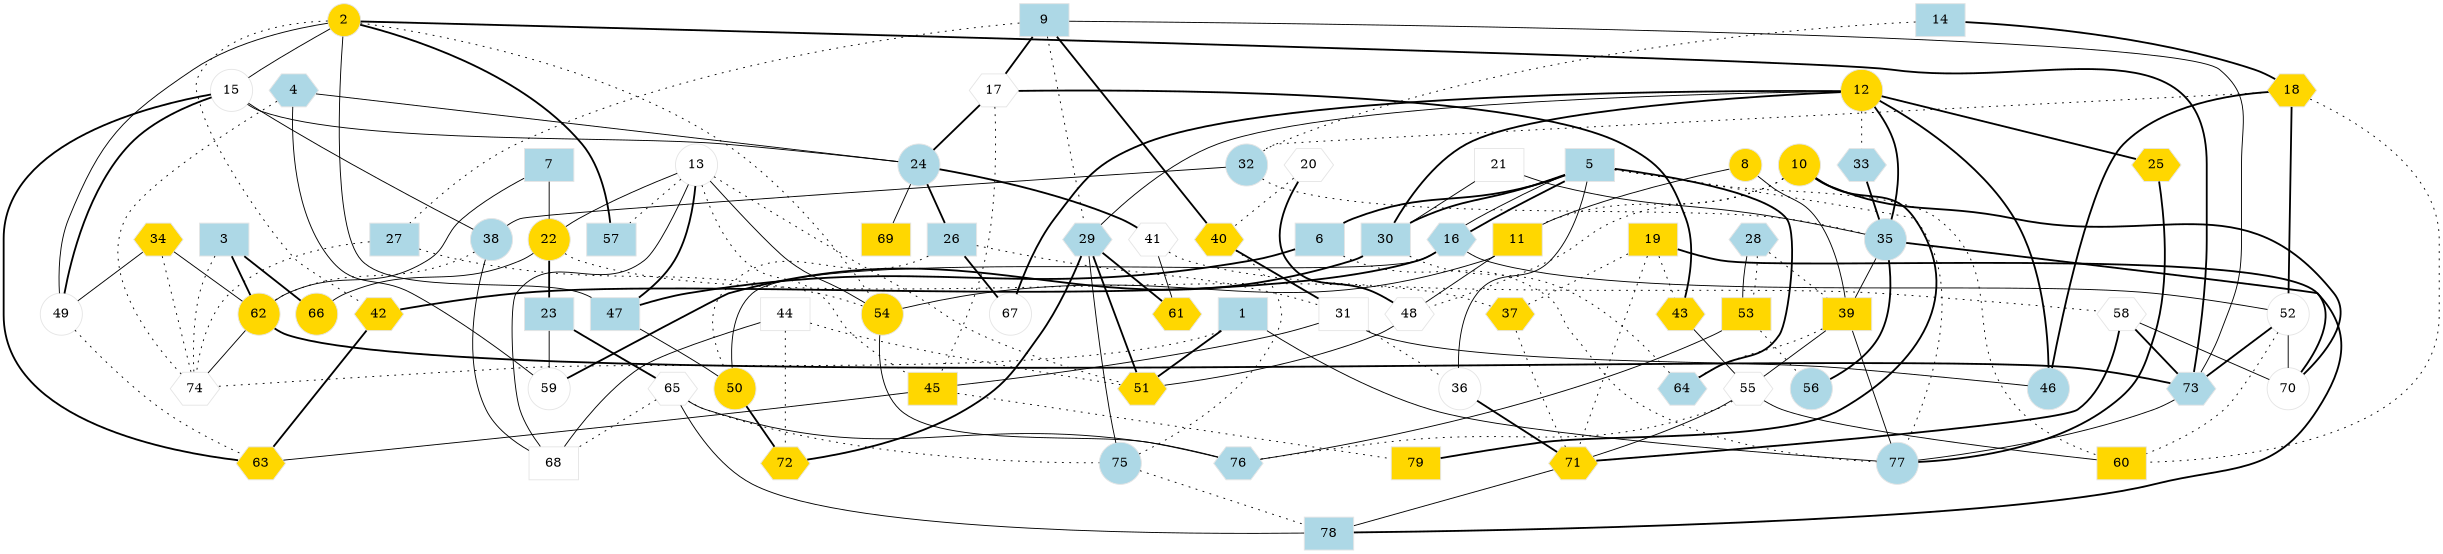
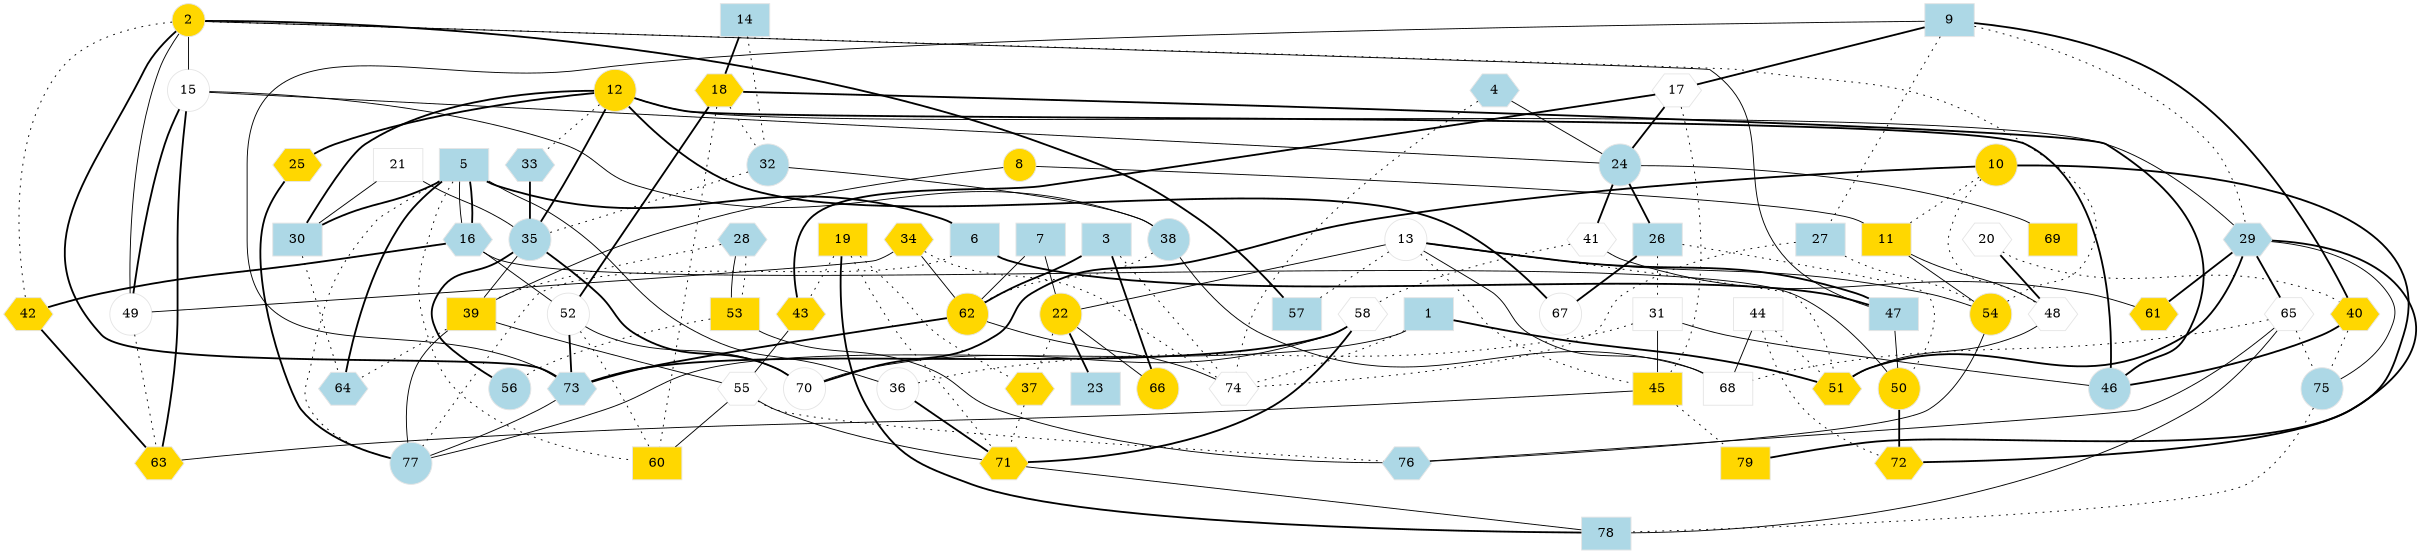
(1277, 274) -> (2242, 361)
(621, 358) -> (2267, 274)
(549, 389) -> none
